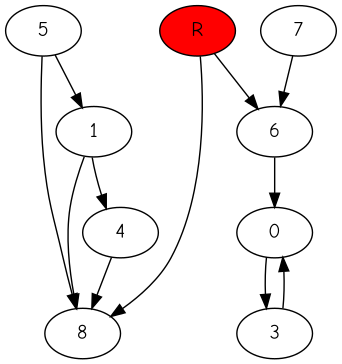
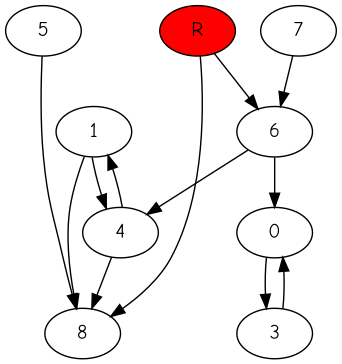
(65, 75) -> (118, 188)
none -> (206, 177)
